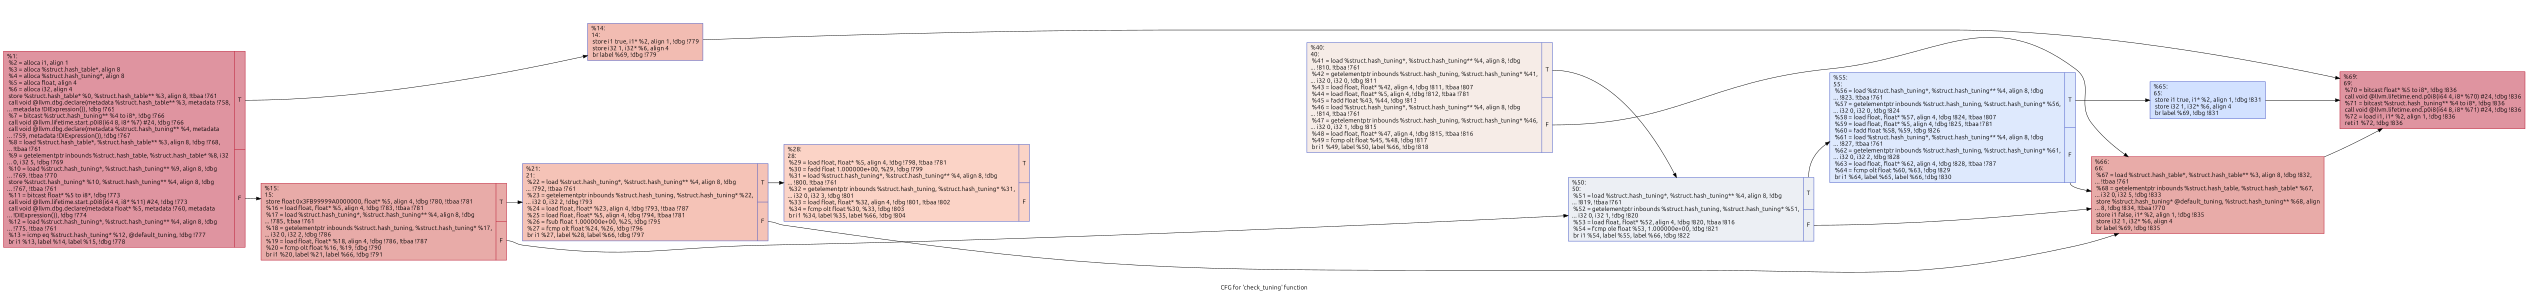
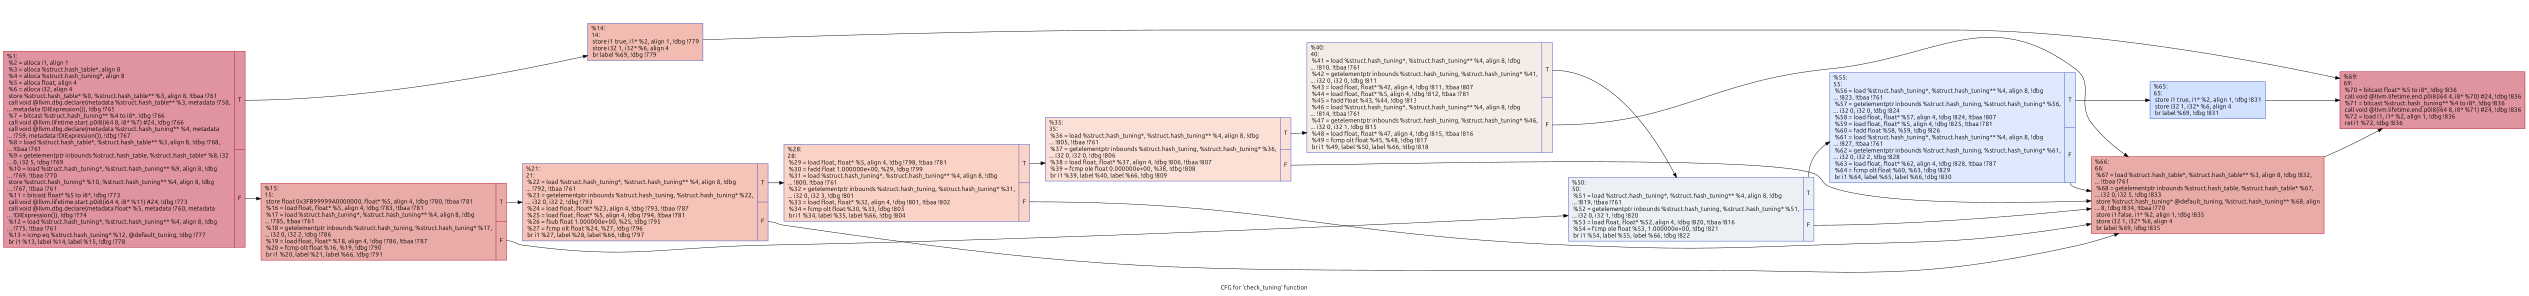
none -> (1168, 149)
(585, 229) -> (585, 229)
none -> (1558, 245)
